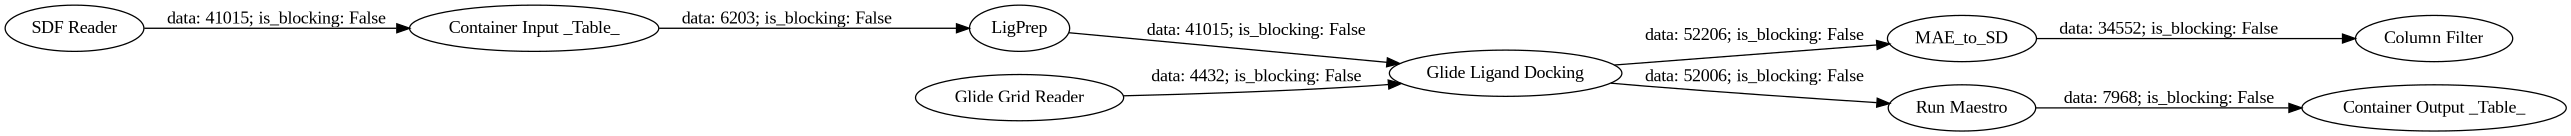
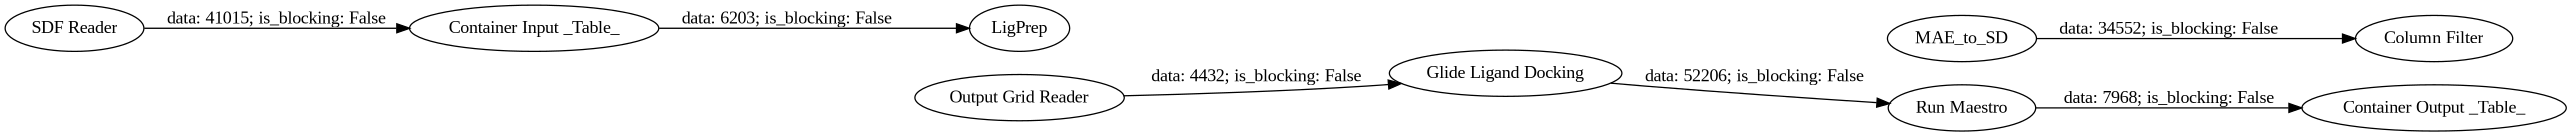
(1228, 48) -> none
(1746, 55) -> none
(1755, 76) -> (1755, 76)
(1020, 98) -> (1020, 98)
